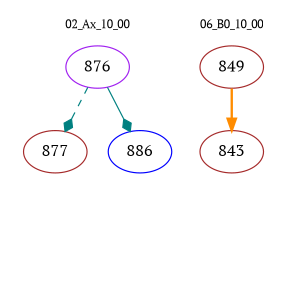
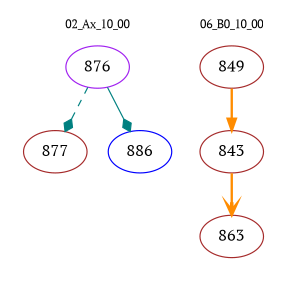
none -> (232, 236)
